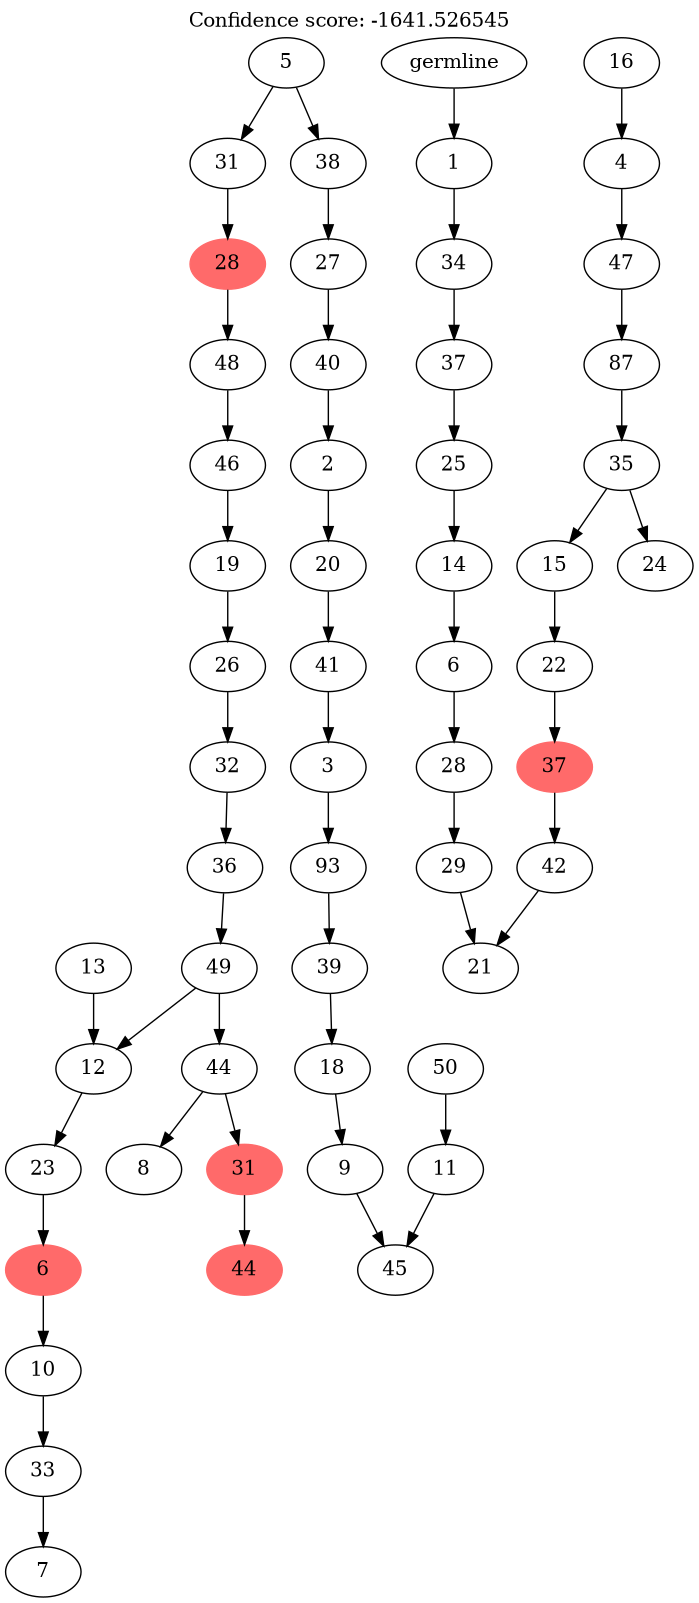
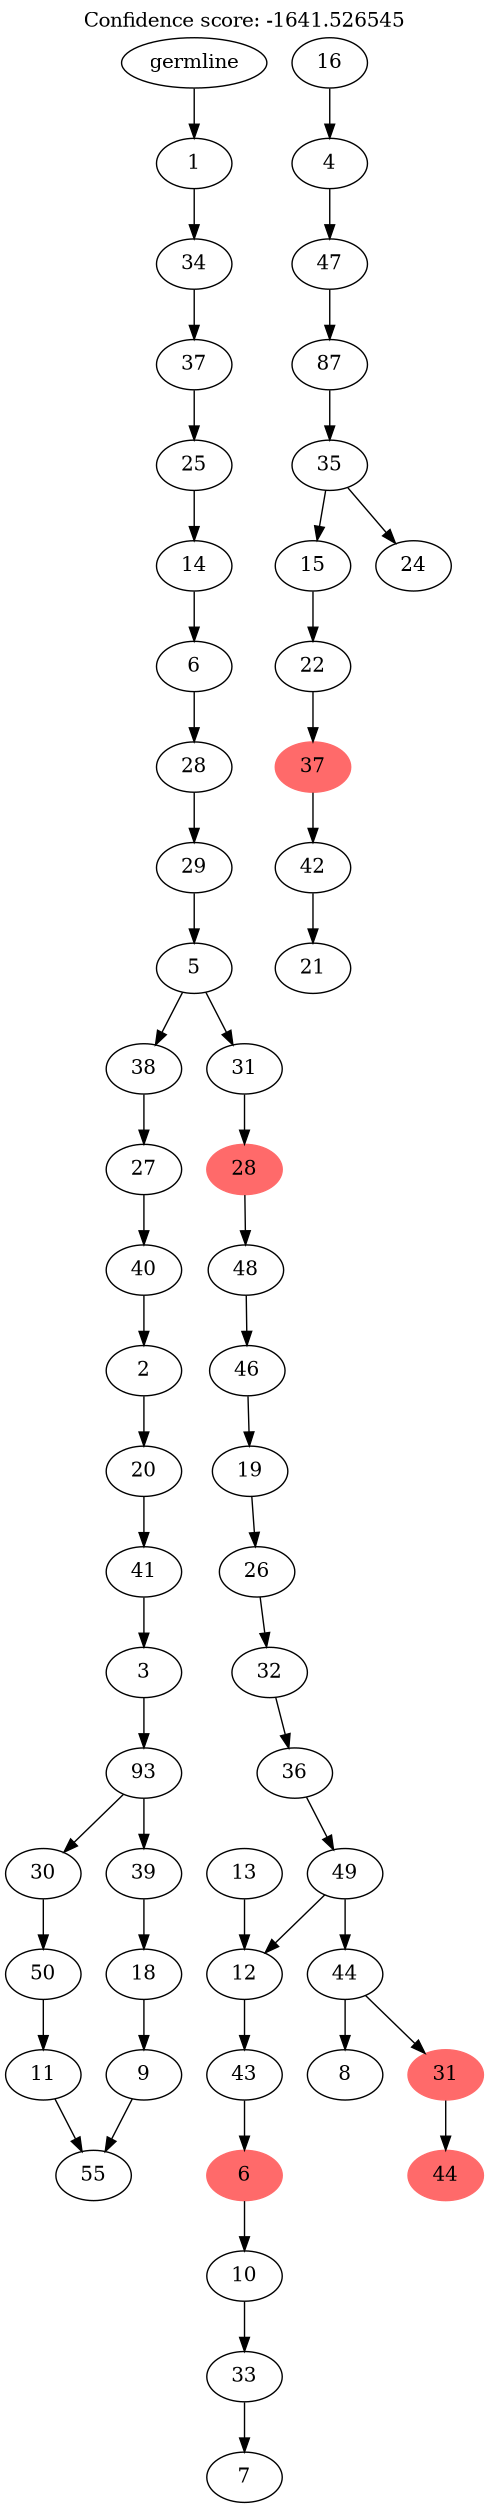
(466, 911) -> (194, 911)
(43, 1169) -> (245, 2075)
(395, 1270) -> (94, 2175)
none -> (43, 1874)
